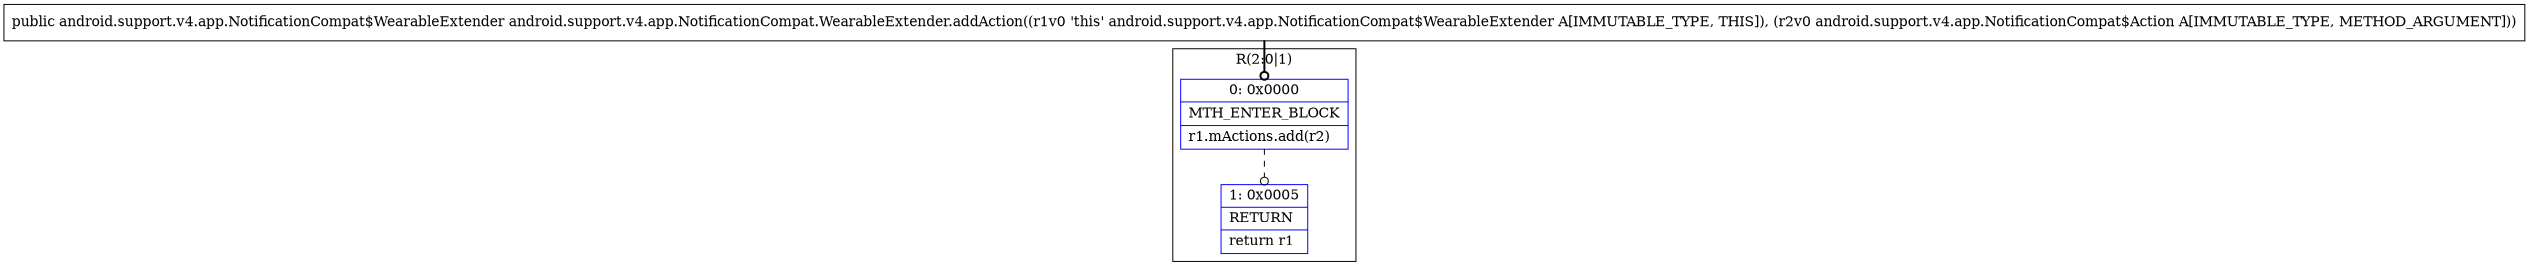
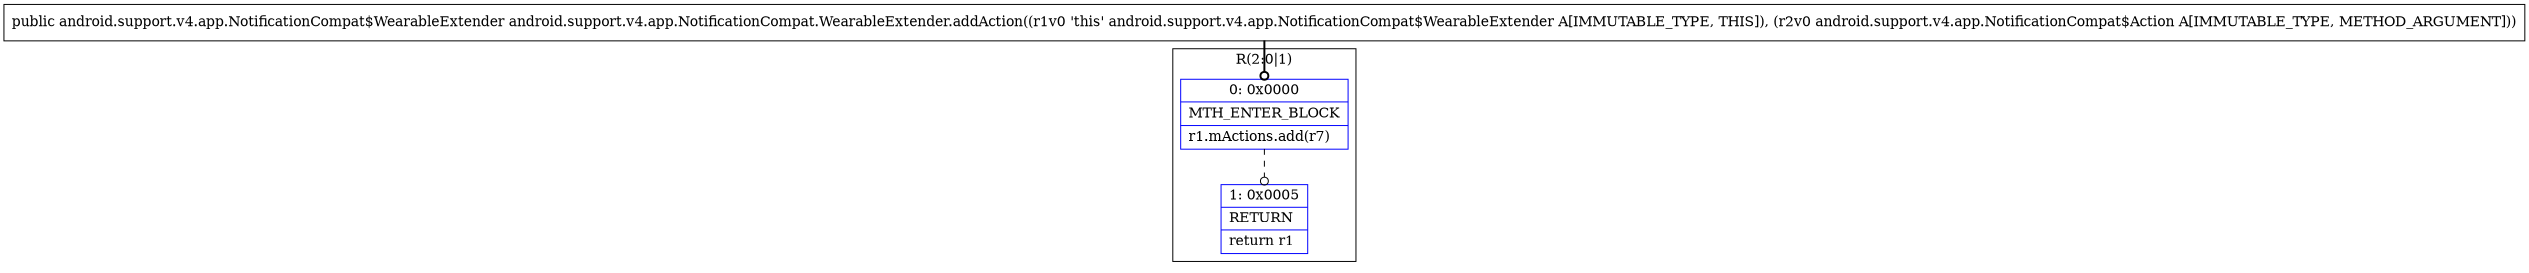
(1259, 137) -> (1259, 137)
